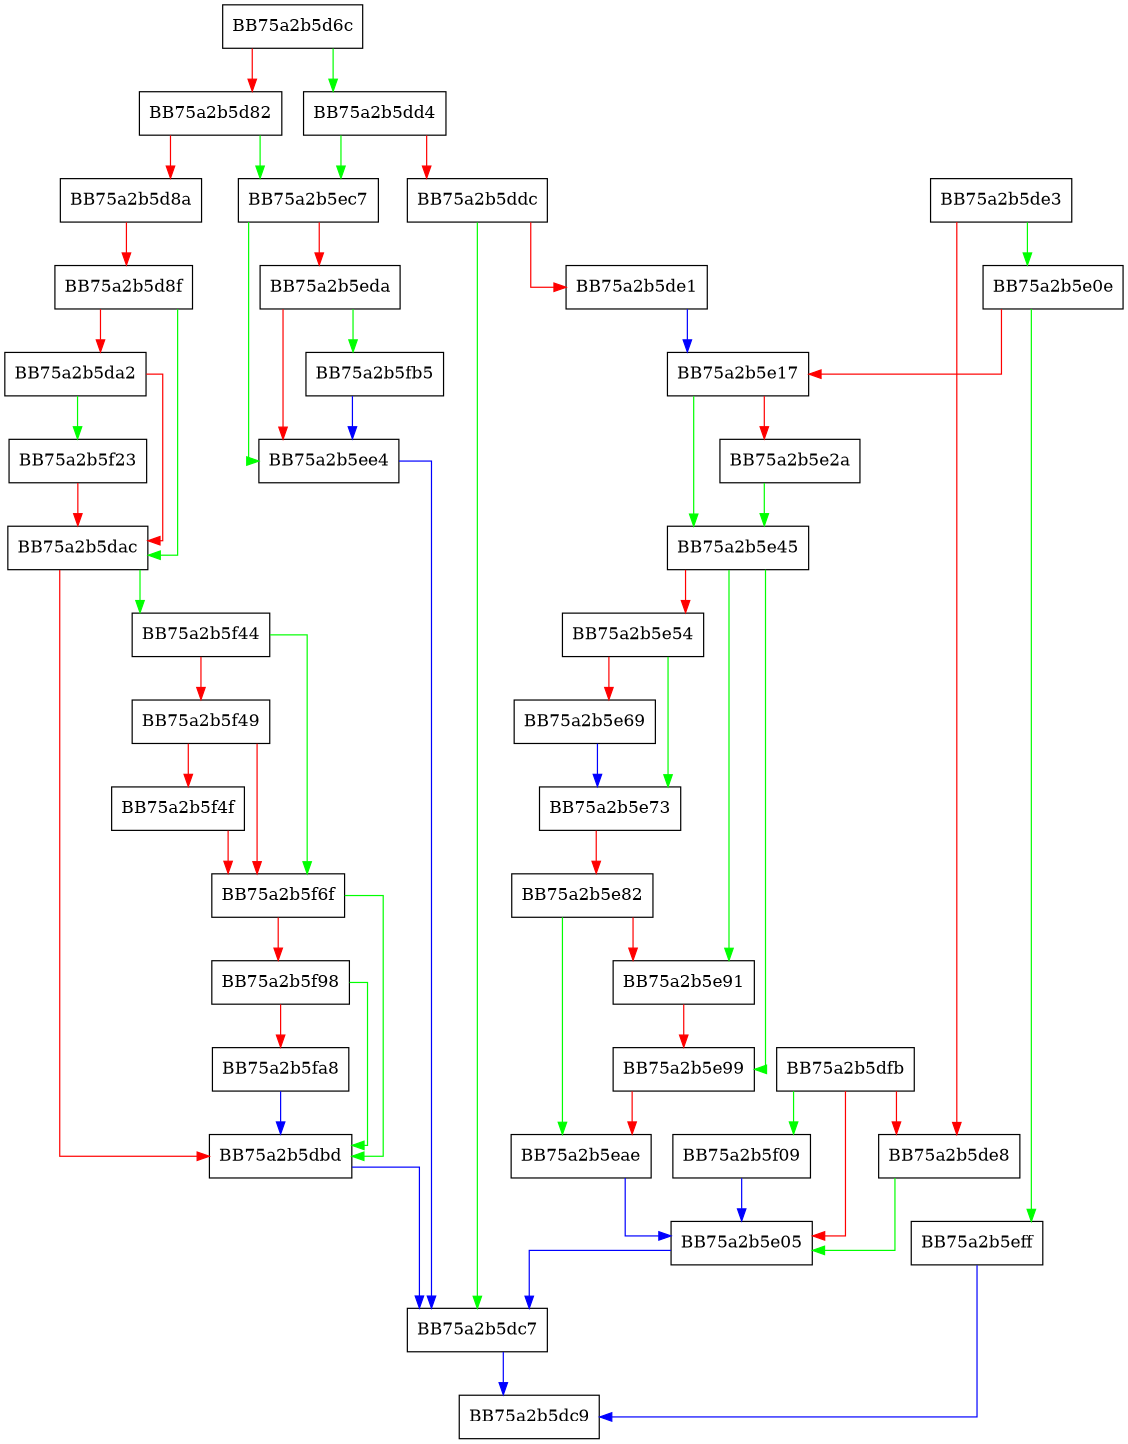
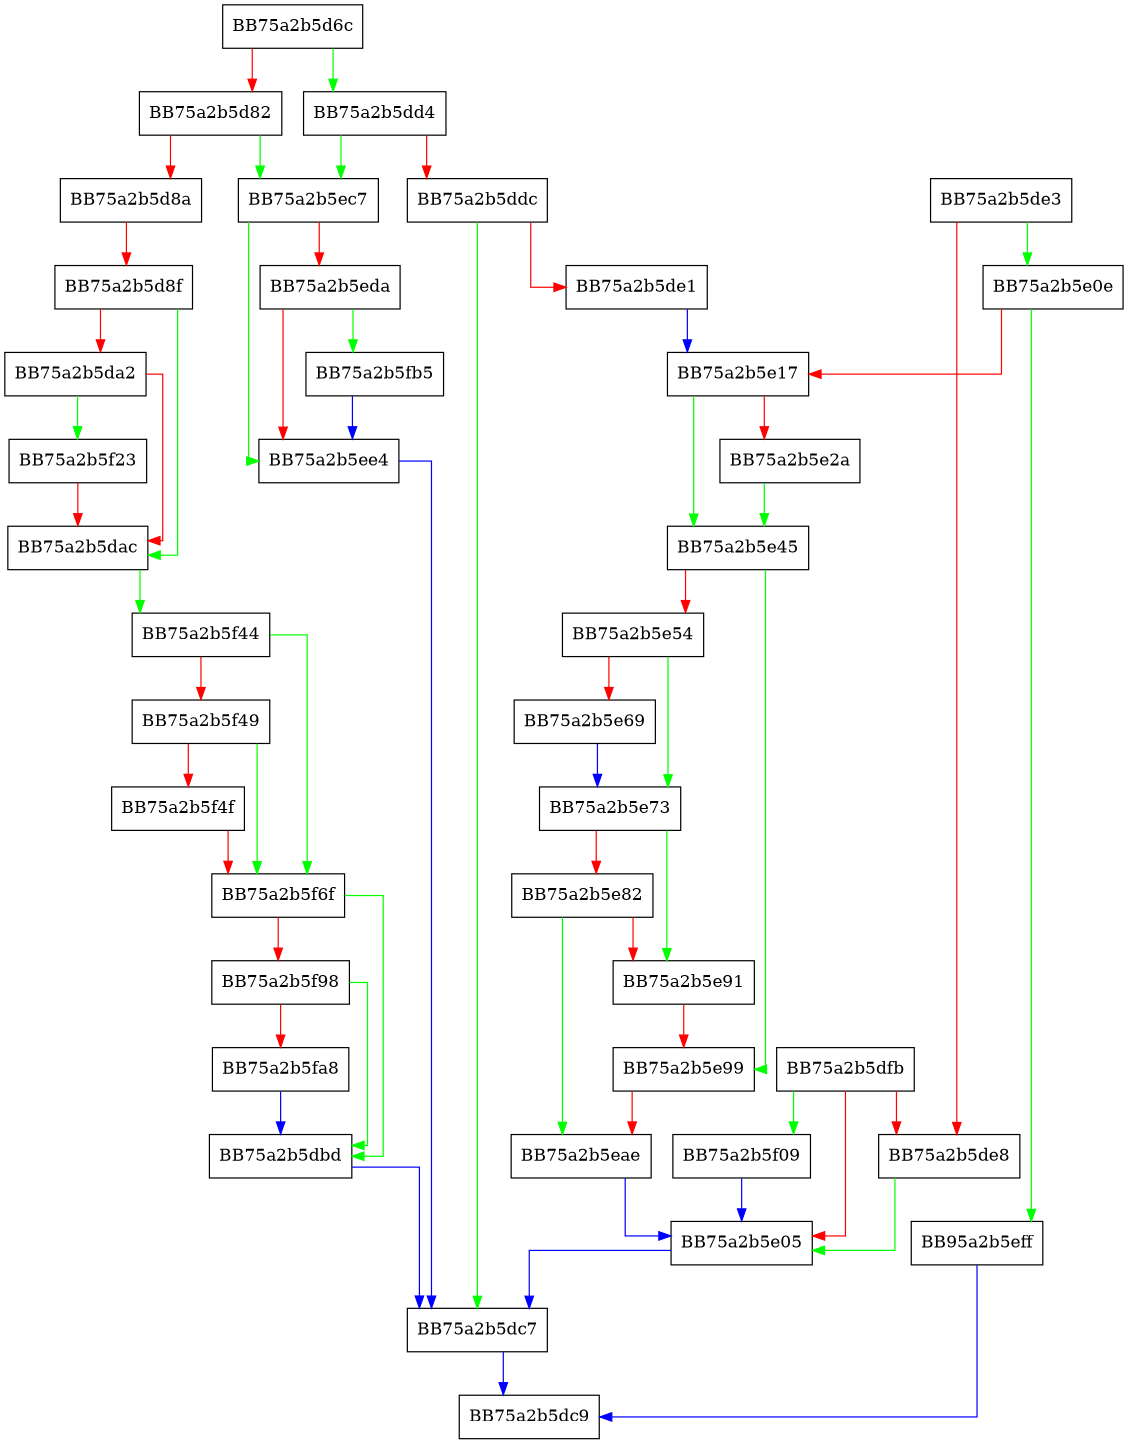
(729, 759) -> (667, 890)
(257, 803) -> (257, 803)
(60, 932) -> none
(977, 1243) -> (977, 1243)
